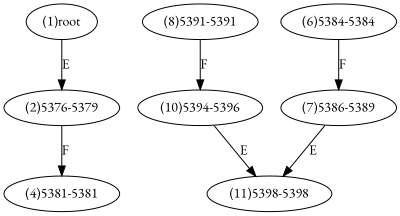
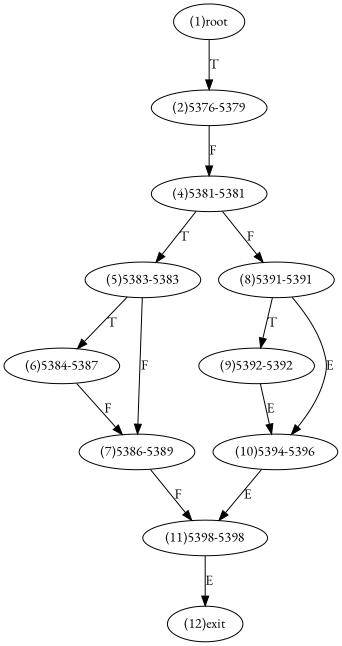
(339, 22) -> (62, 366)
(66, 65) -> (214, 65)
(204, 65) -> (330, 366)
(313, 151) -> (178, 495)
none -> (240, 233)
none -> (143, 280)
none -> (257, 366)
none -> (205, 624)
